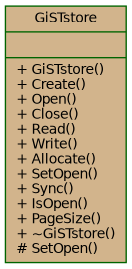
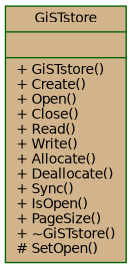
(58, 174) -> (65, 174)
